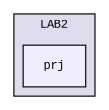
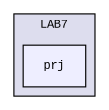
(54, 25) -> (54, 25)
